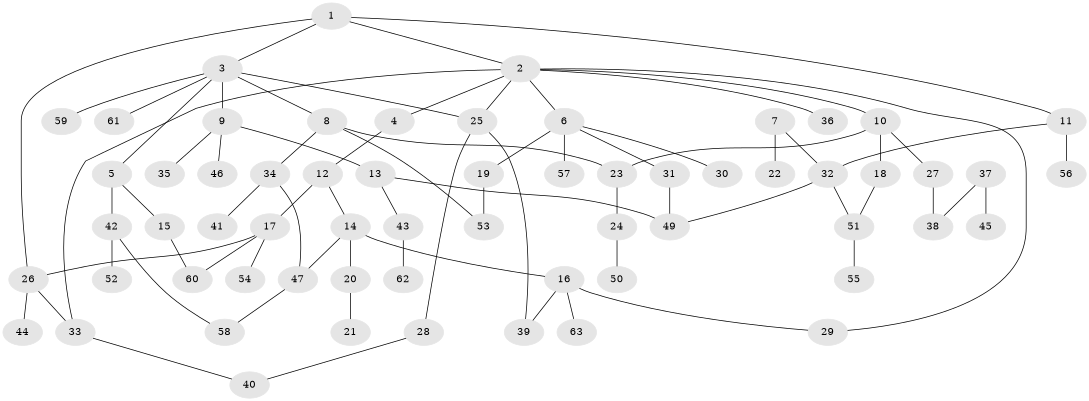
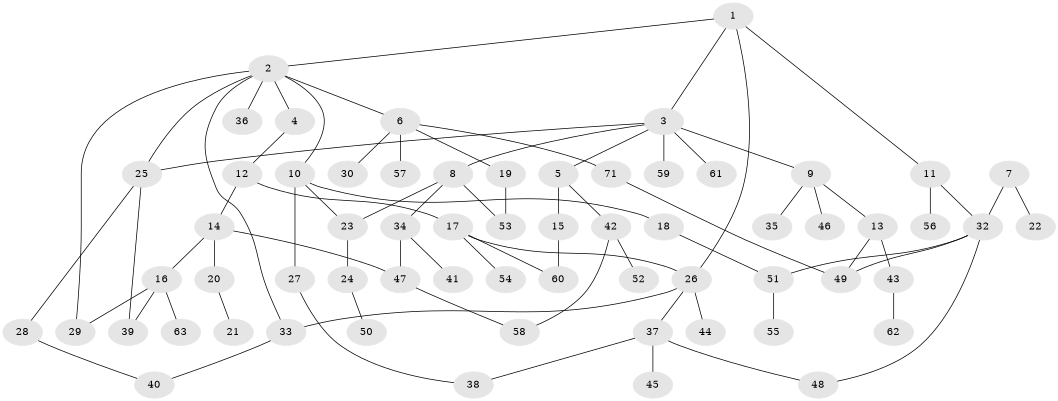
(670, 174) -> (611, 174)
none -> (672, 306)
none -> (818, 385)
